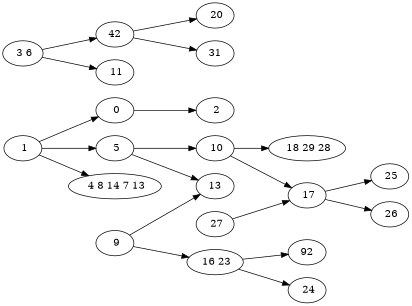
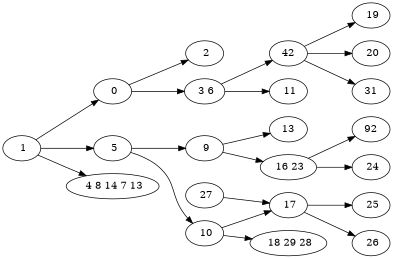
none -> (371, 15)
none -> (154, 91)
(162, 166) -> (155, 148)
